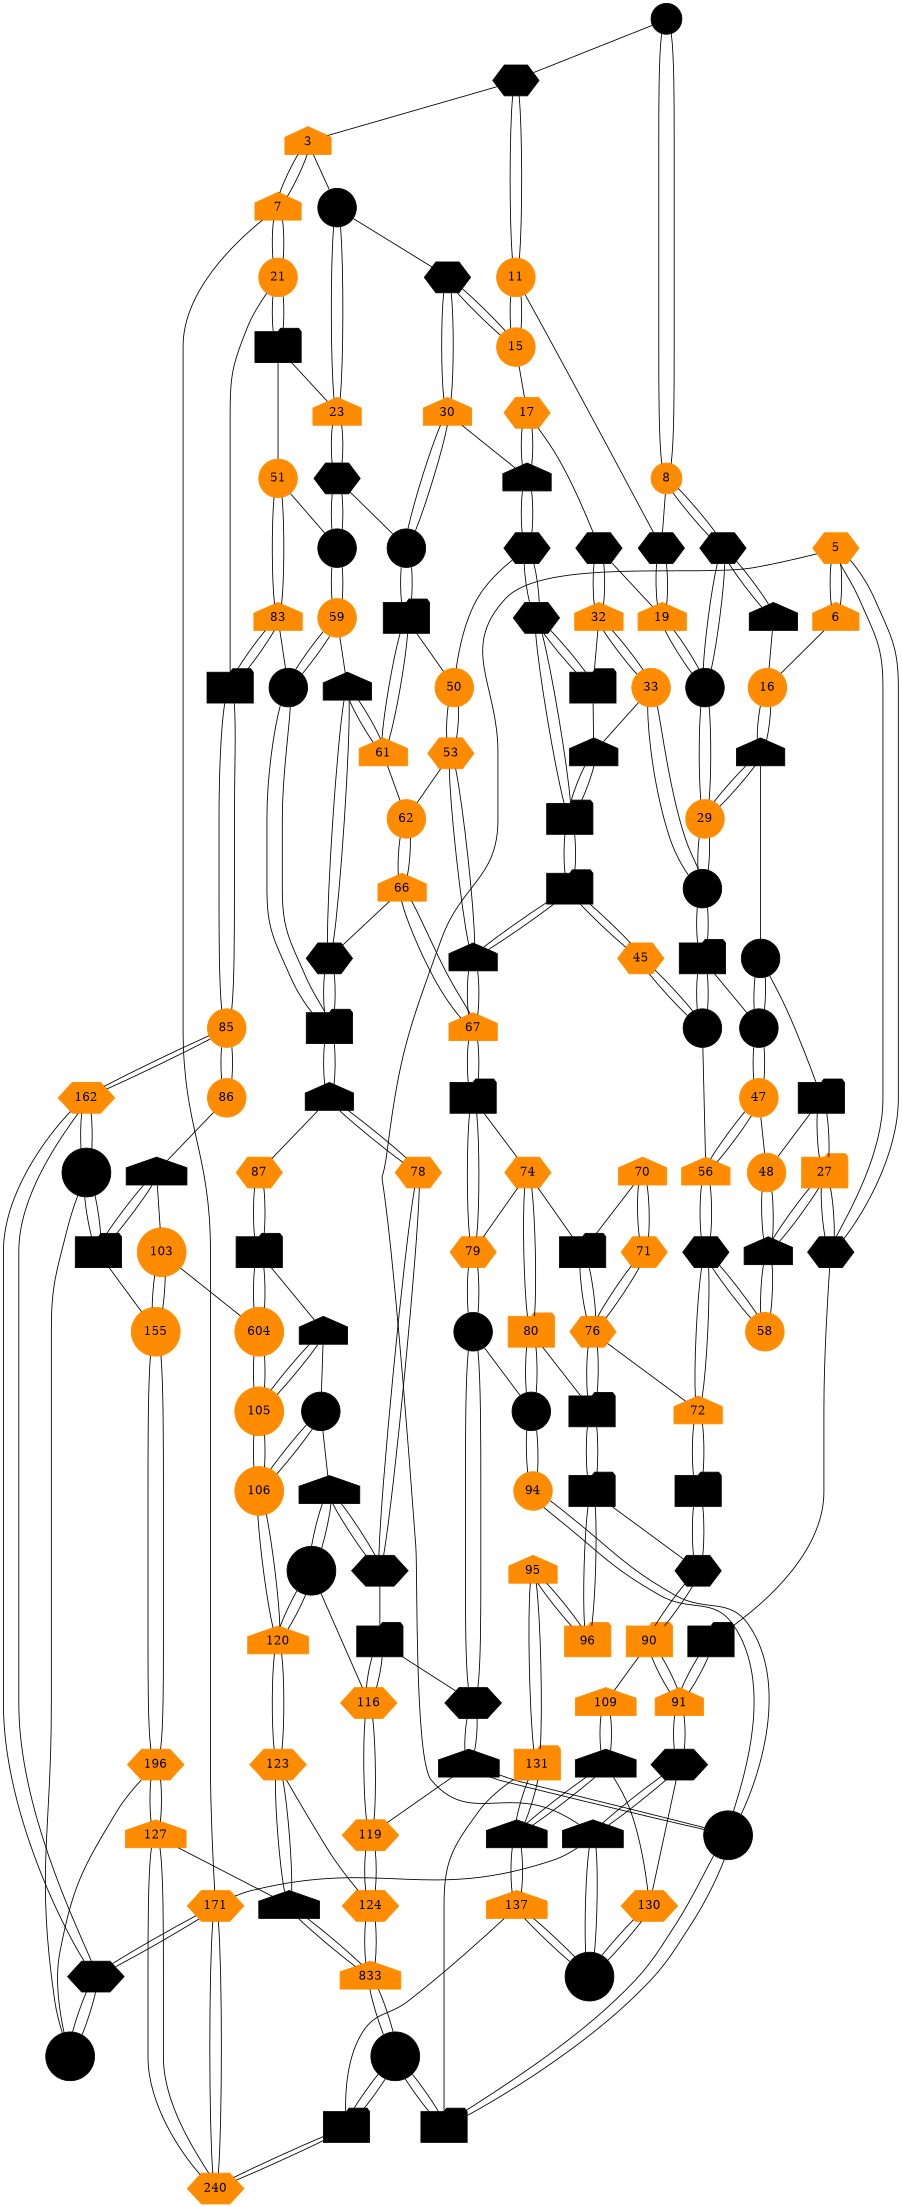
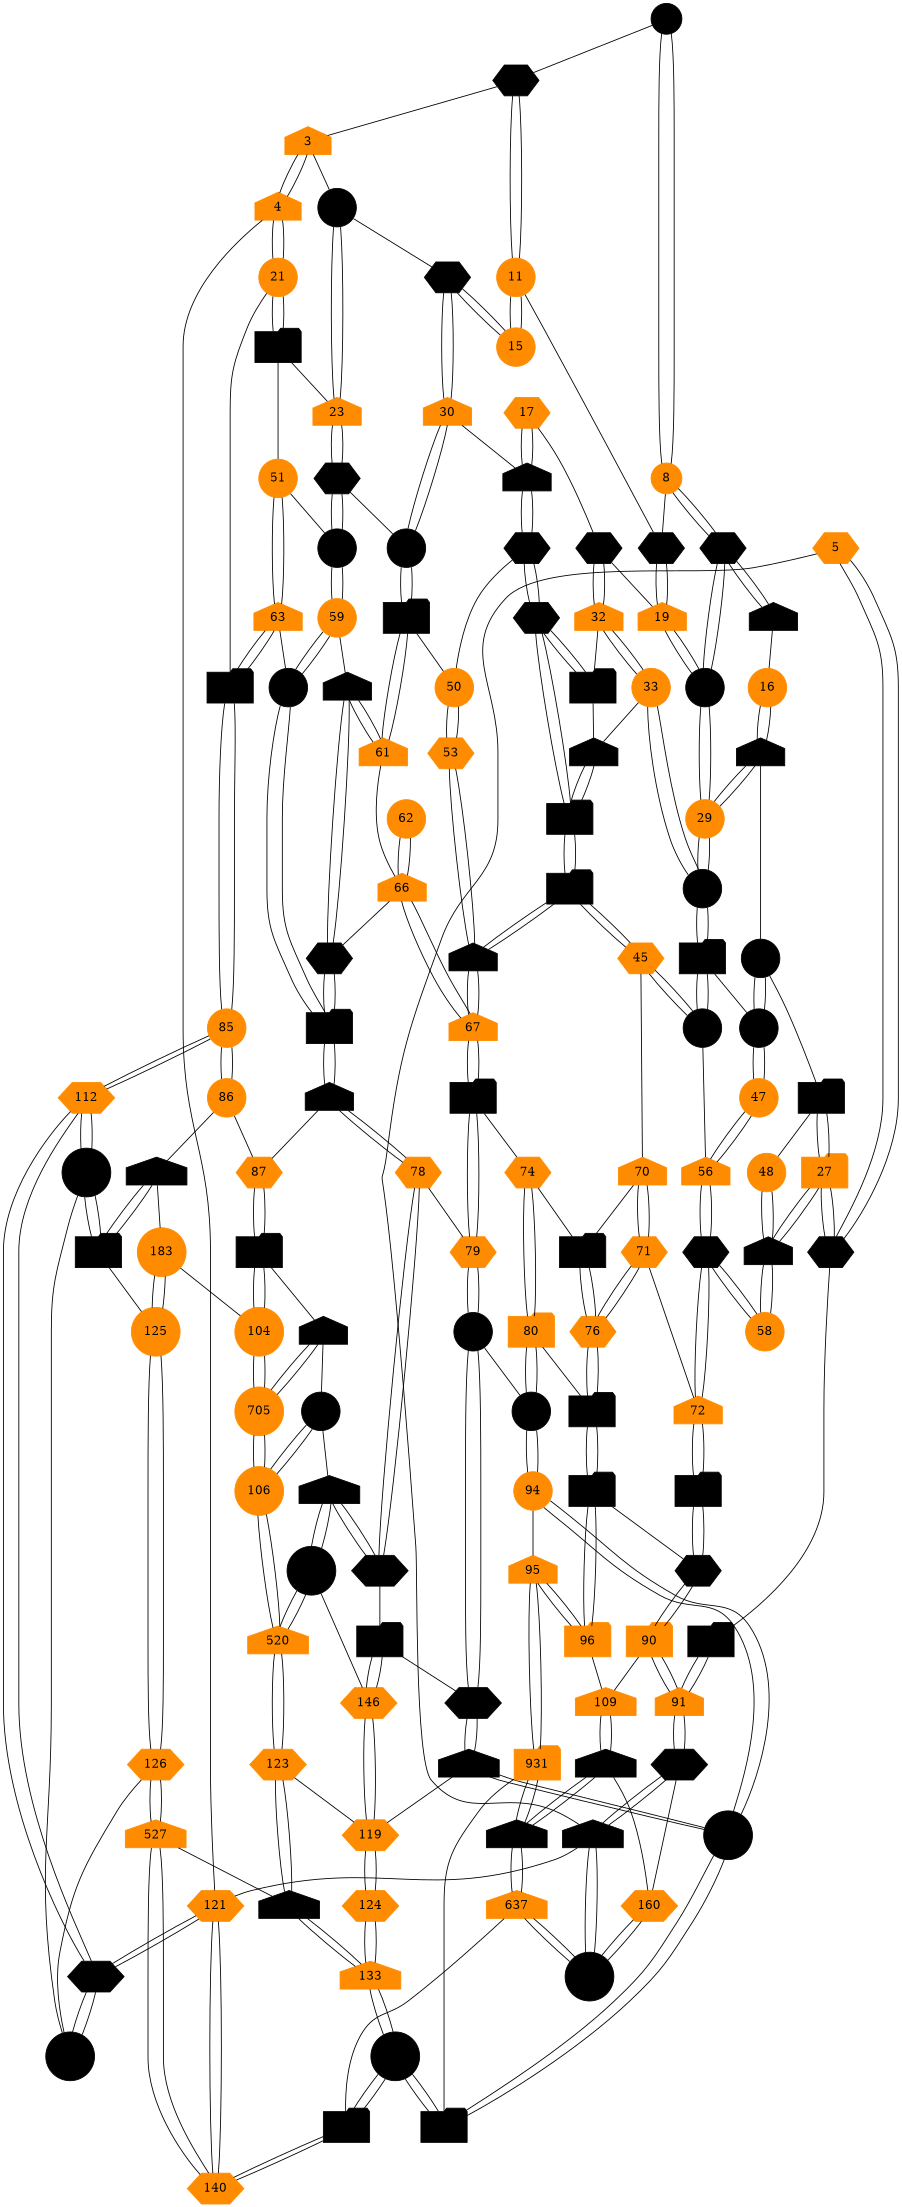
(278, 208) -> (278, 208)
(522, 382) -> none
(278, 618) -> (278, 618)
(836, 618) -> none
(394, 783) -> (377, 823)
(429, 786) -> none
none -> (642, 1065)
(86, 1098) -> (86, 1098)
(763, 1135) -> none
none -> (244, 1136)
(500, 1212) -> (446, 1212)
(162, 1252) -> (162, 1252)
(156, 1332) -> (156, 1332)
(259, 1332) -> (259, 1332)
(647, 1372) -> (672, 1333)
(259, 1411) -> (259, 1411)
none -> (533, 1533)
(278, 1641) -> (278, 1641)
none -> (597, 1673)
(369, 1703) -> (369, 1703)
(156, 1765) -> (156, 1765)
(537, 1765) -> (537, 1765)
(156, 1835) -> (156, 1835)
(320, 1837) -> (324, 1800)
(216, 1906) -> (216, 1906)
(517, 1906) -> (517, 1906)
(649, 1906) -> (649, 1906)
(370, 1977) -> (370, 1977)
(216, 2189) -> (216, 2189)
